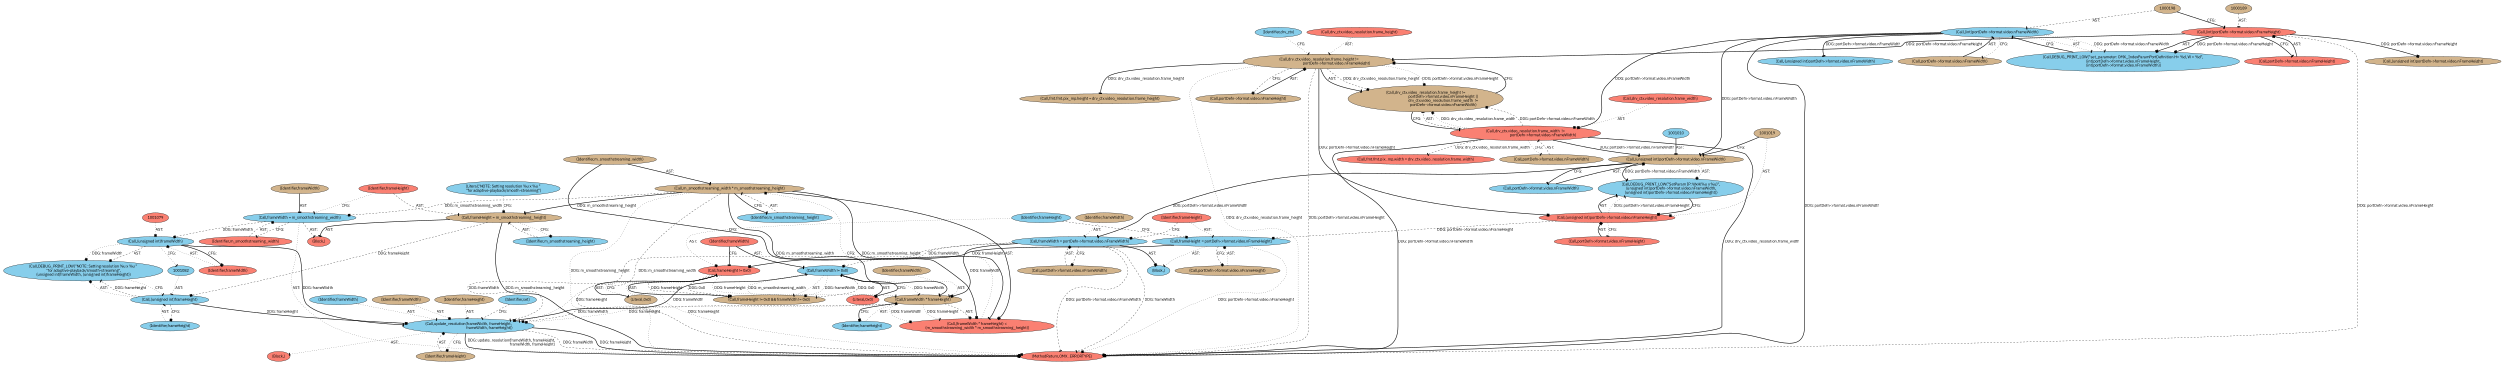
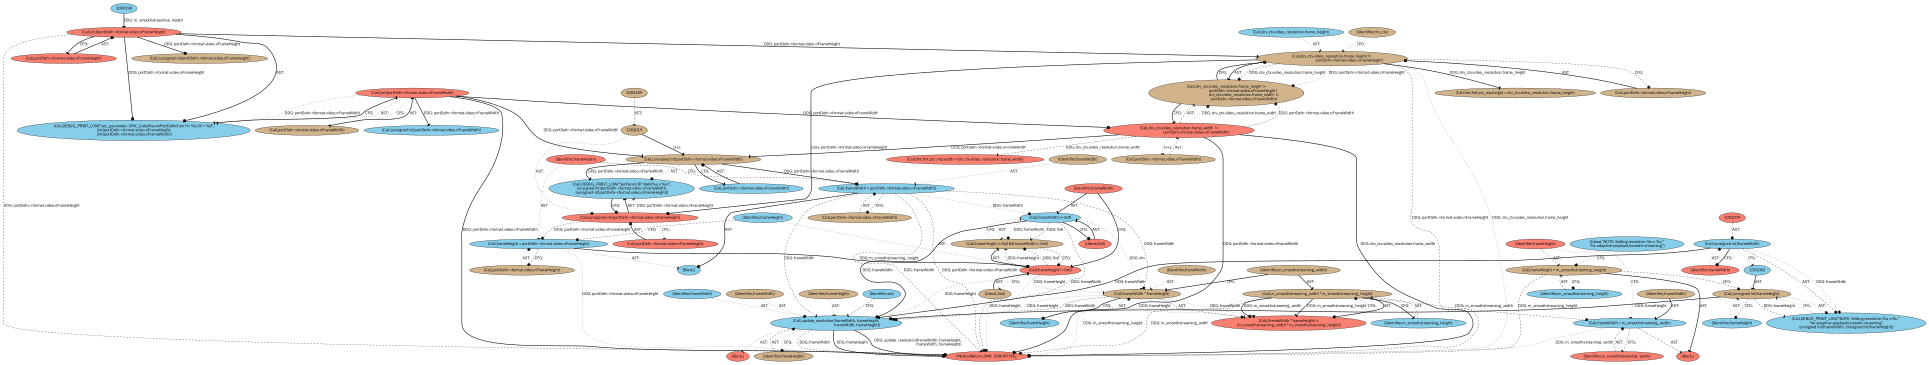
(2167, 8) -> (124, 8)
(2091, 19) -> none
(2212, 20) -> (154, 20)
(2239, 20) -> (634, 111)
(1278, 32) -> (1372, 32)
(1359, 32) -> (1291, 32)
(1997, 32) -> (412, 93)
(1660, 99) -> none
(1676, 133) -> none
(604, 200) -> none
(156, 228) -> (1732, 229)
(221, 228) -> none
(967, 251) -> (1067, 201)
none -> (1055, 252)
(394, 253) -> (1727, 282)
(988, 253) -> (889, 258)
(925, 254) -> (970, 203)
(176, 285) -> (1755, 281)
(297, 288) -> (1584, 342)
(777, 288) -> (992, 230)
(929, 288) -> (1137, 258)
none -> (1043, 293)
(170, 300) -> (1752, 294)
(645, 347) -> (1315, 354)
